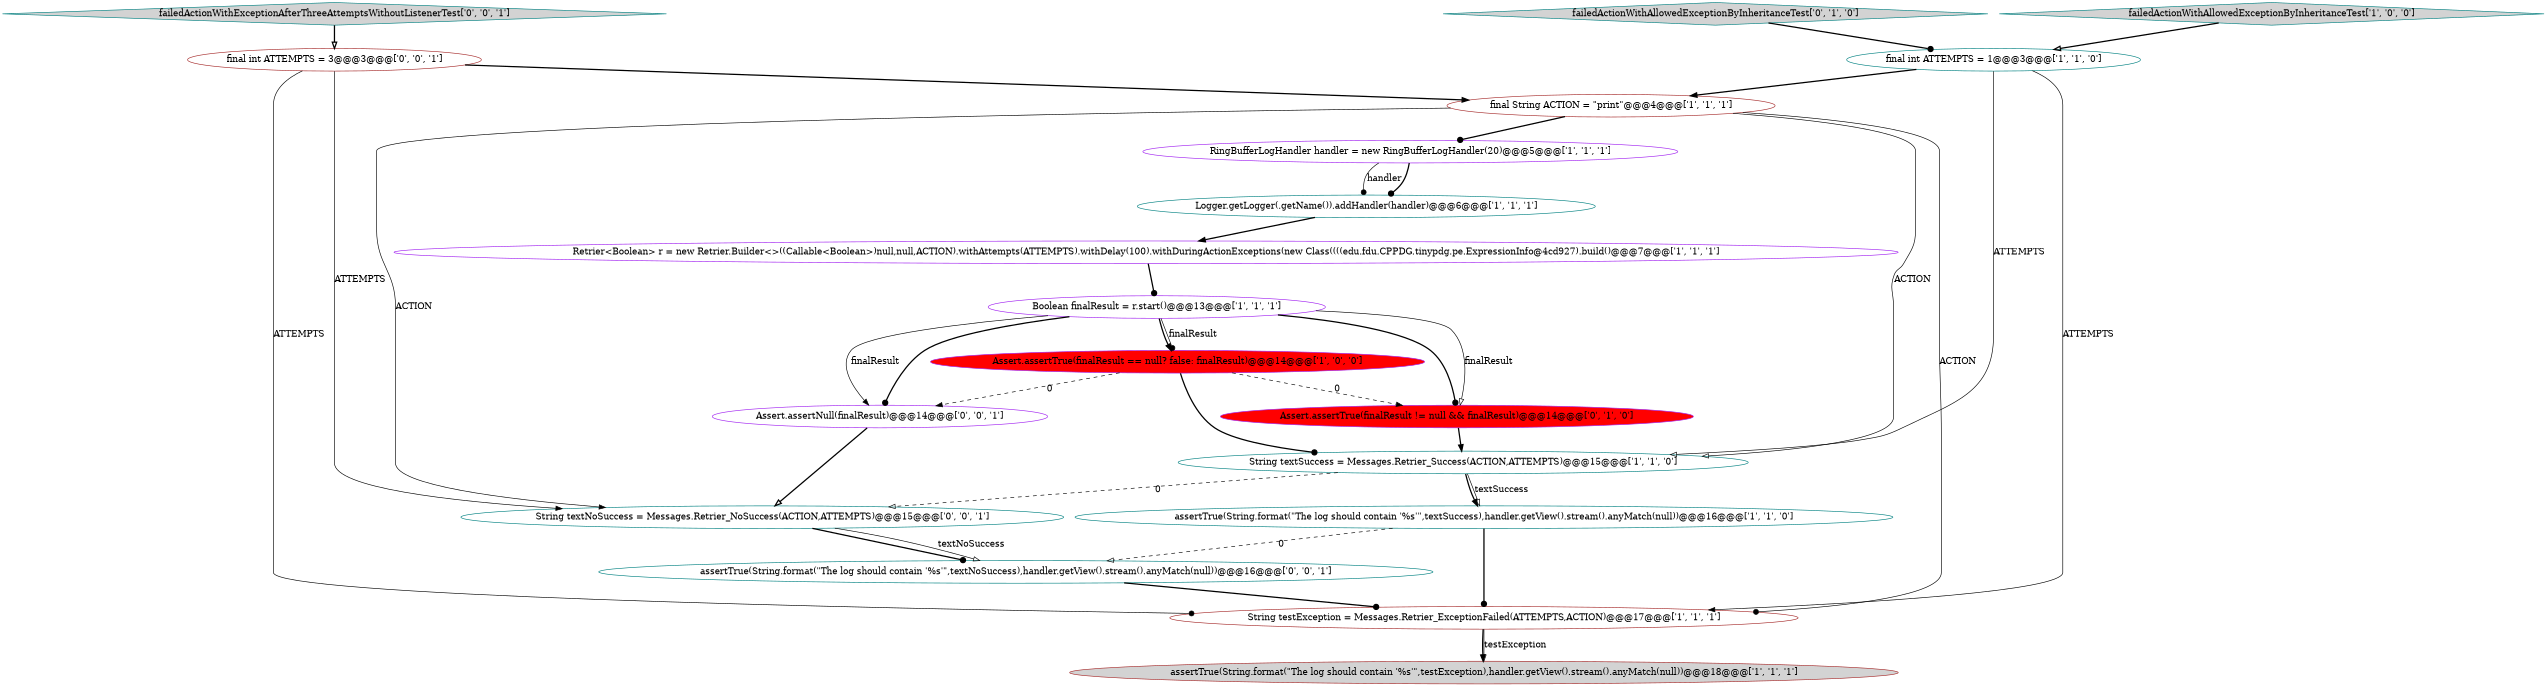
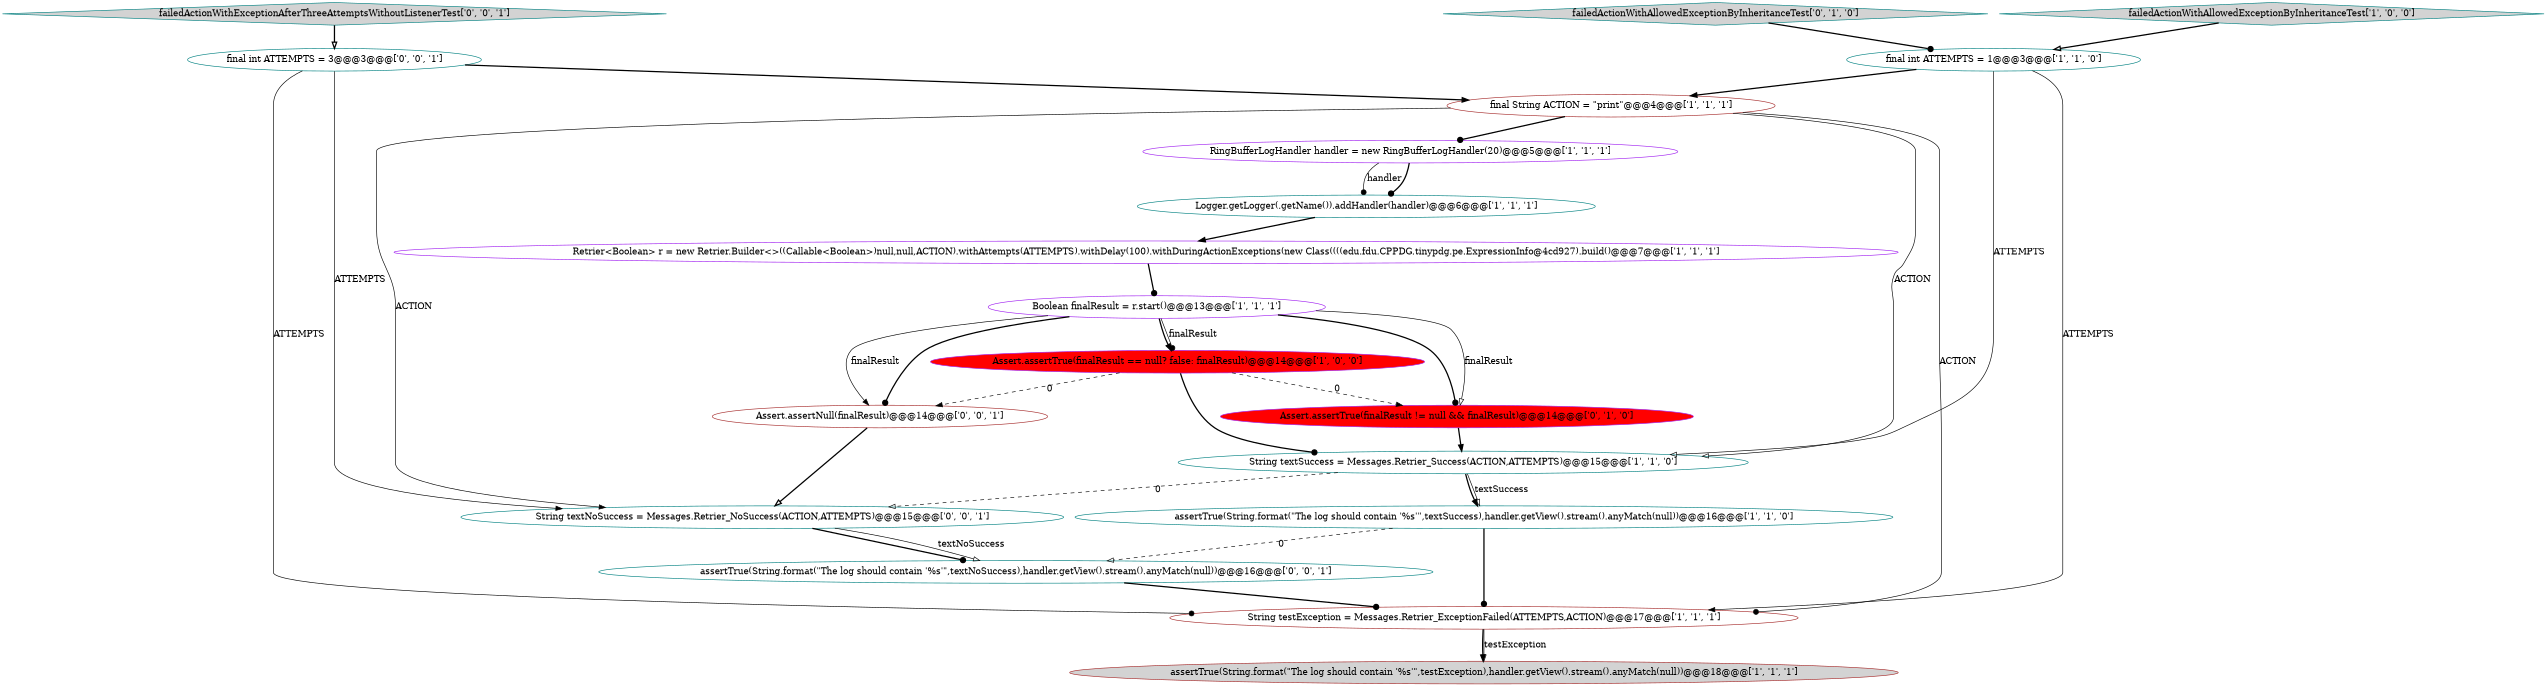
(334, 60) -> (334, 60)
(880, 417) -> (880, 417)
